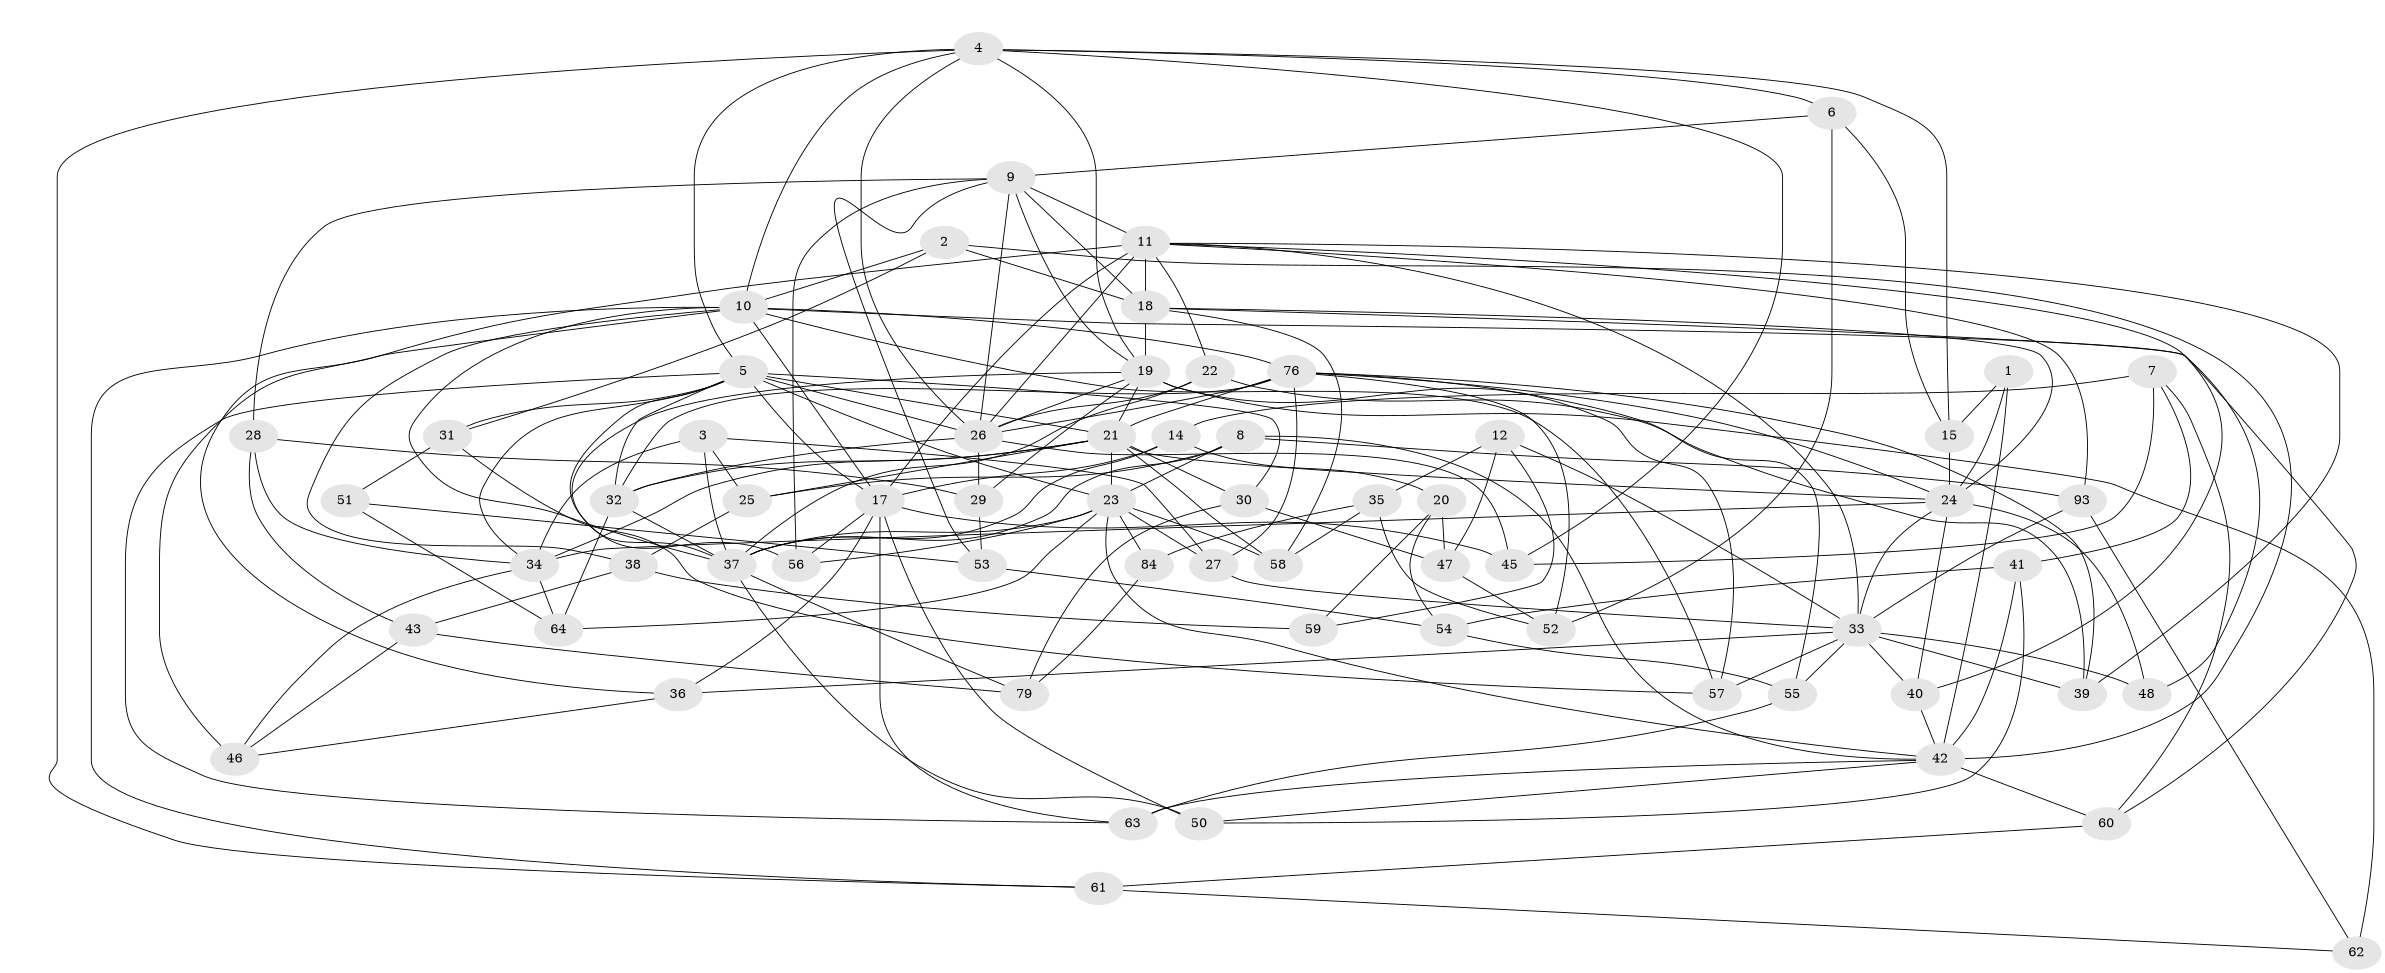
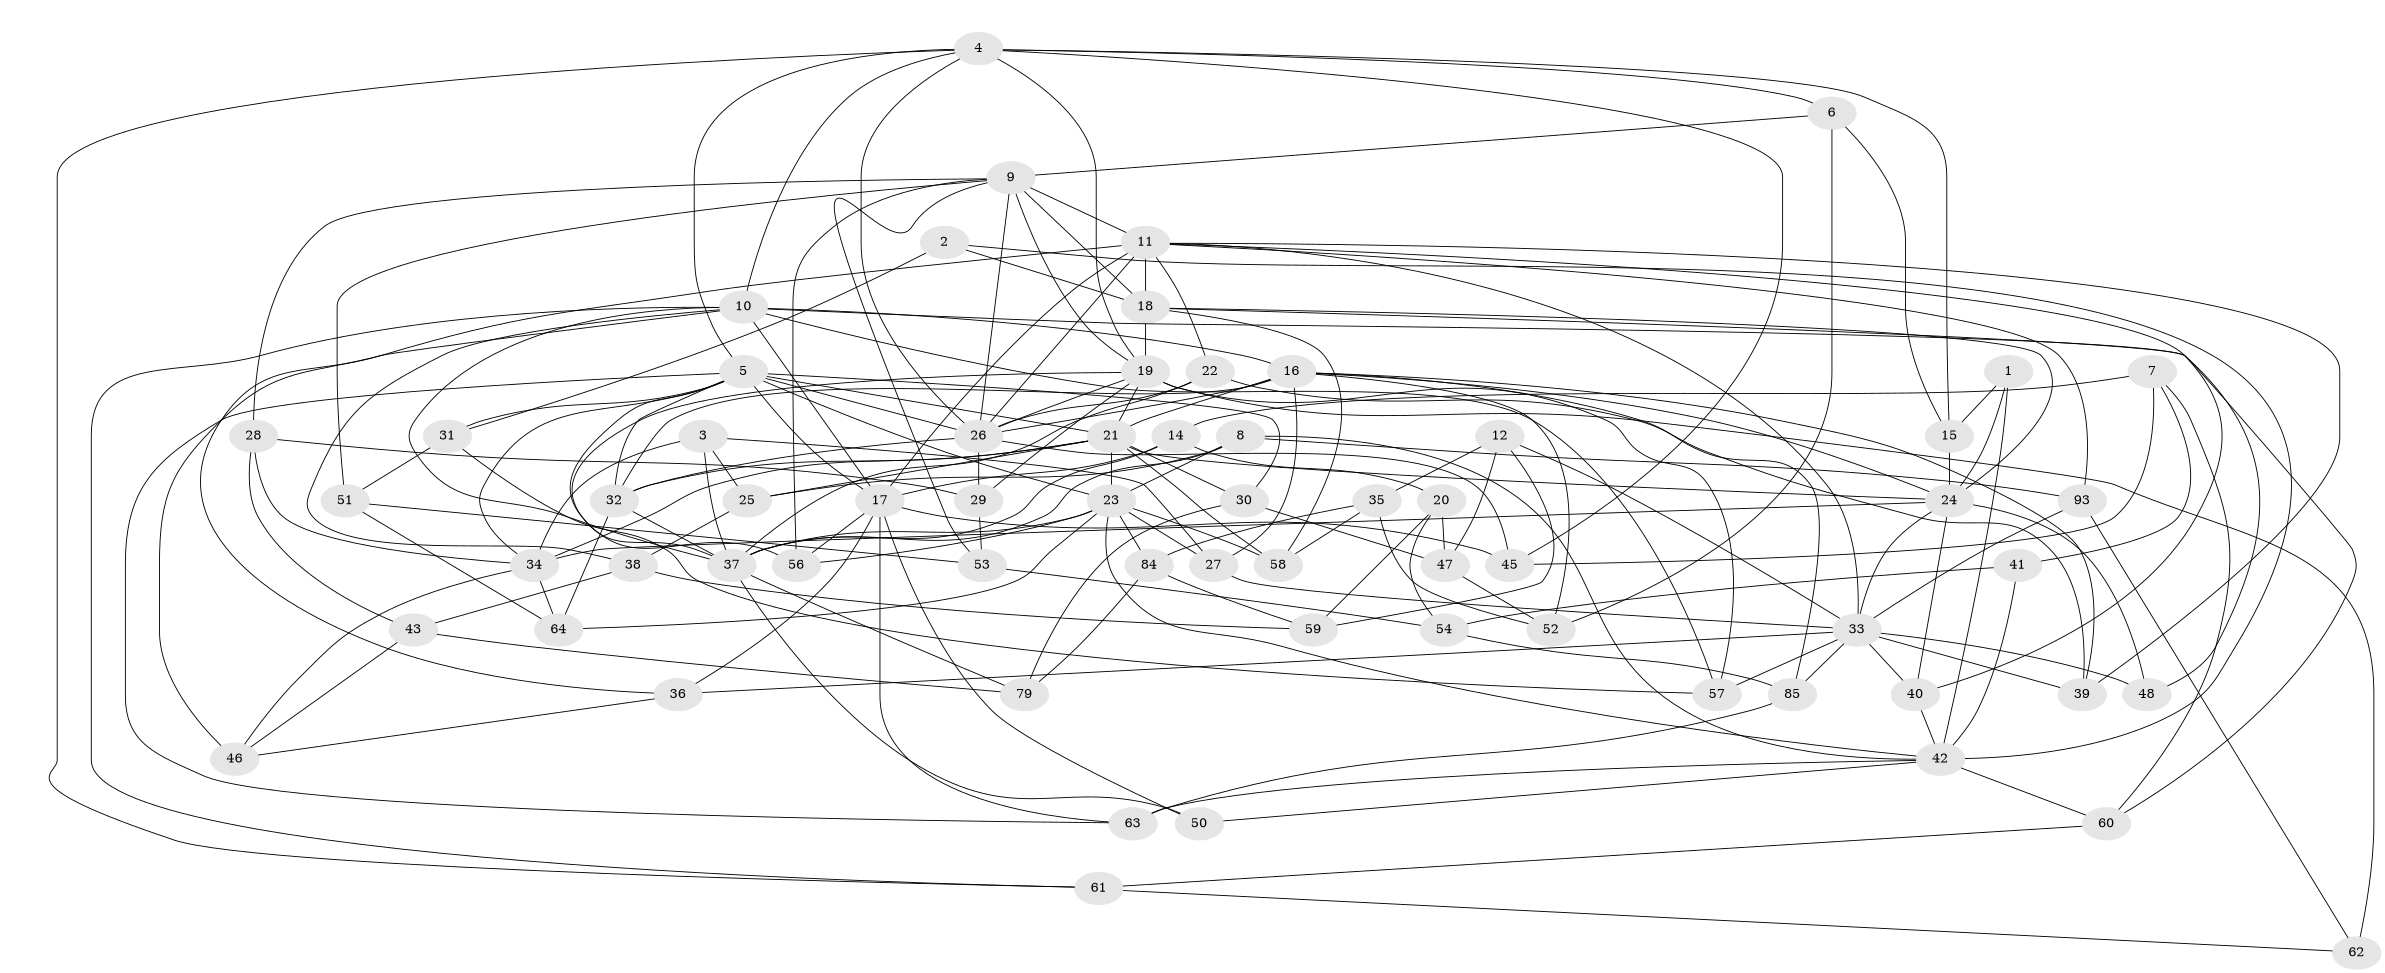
none -> (565, 230)
(872, 266) -> none
(1292, 372) -> (1292, 372)
none -> (1245, 606)
(1792, 695) -> (1792, 695)
(1704, 812) -> none
